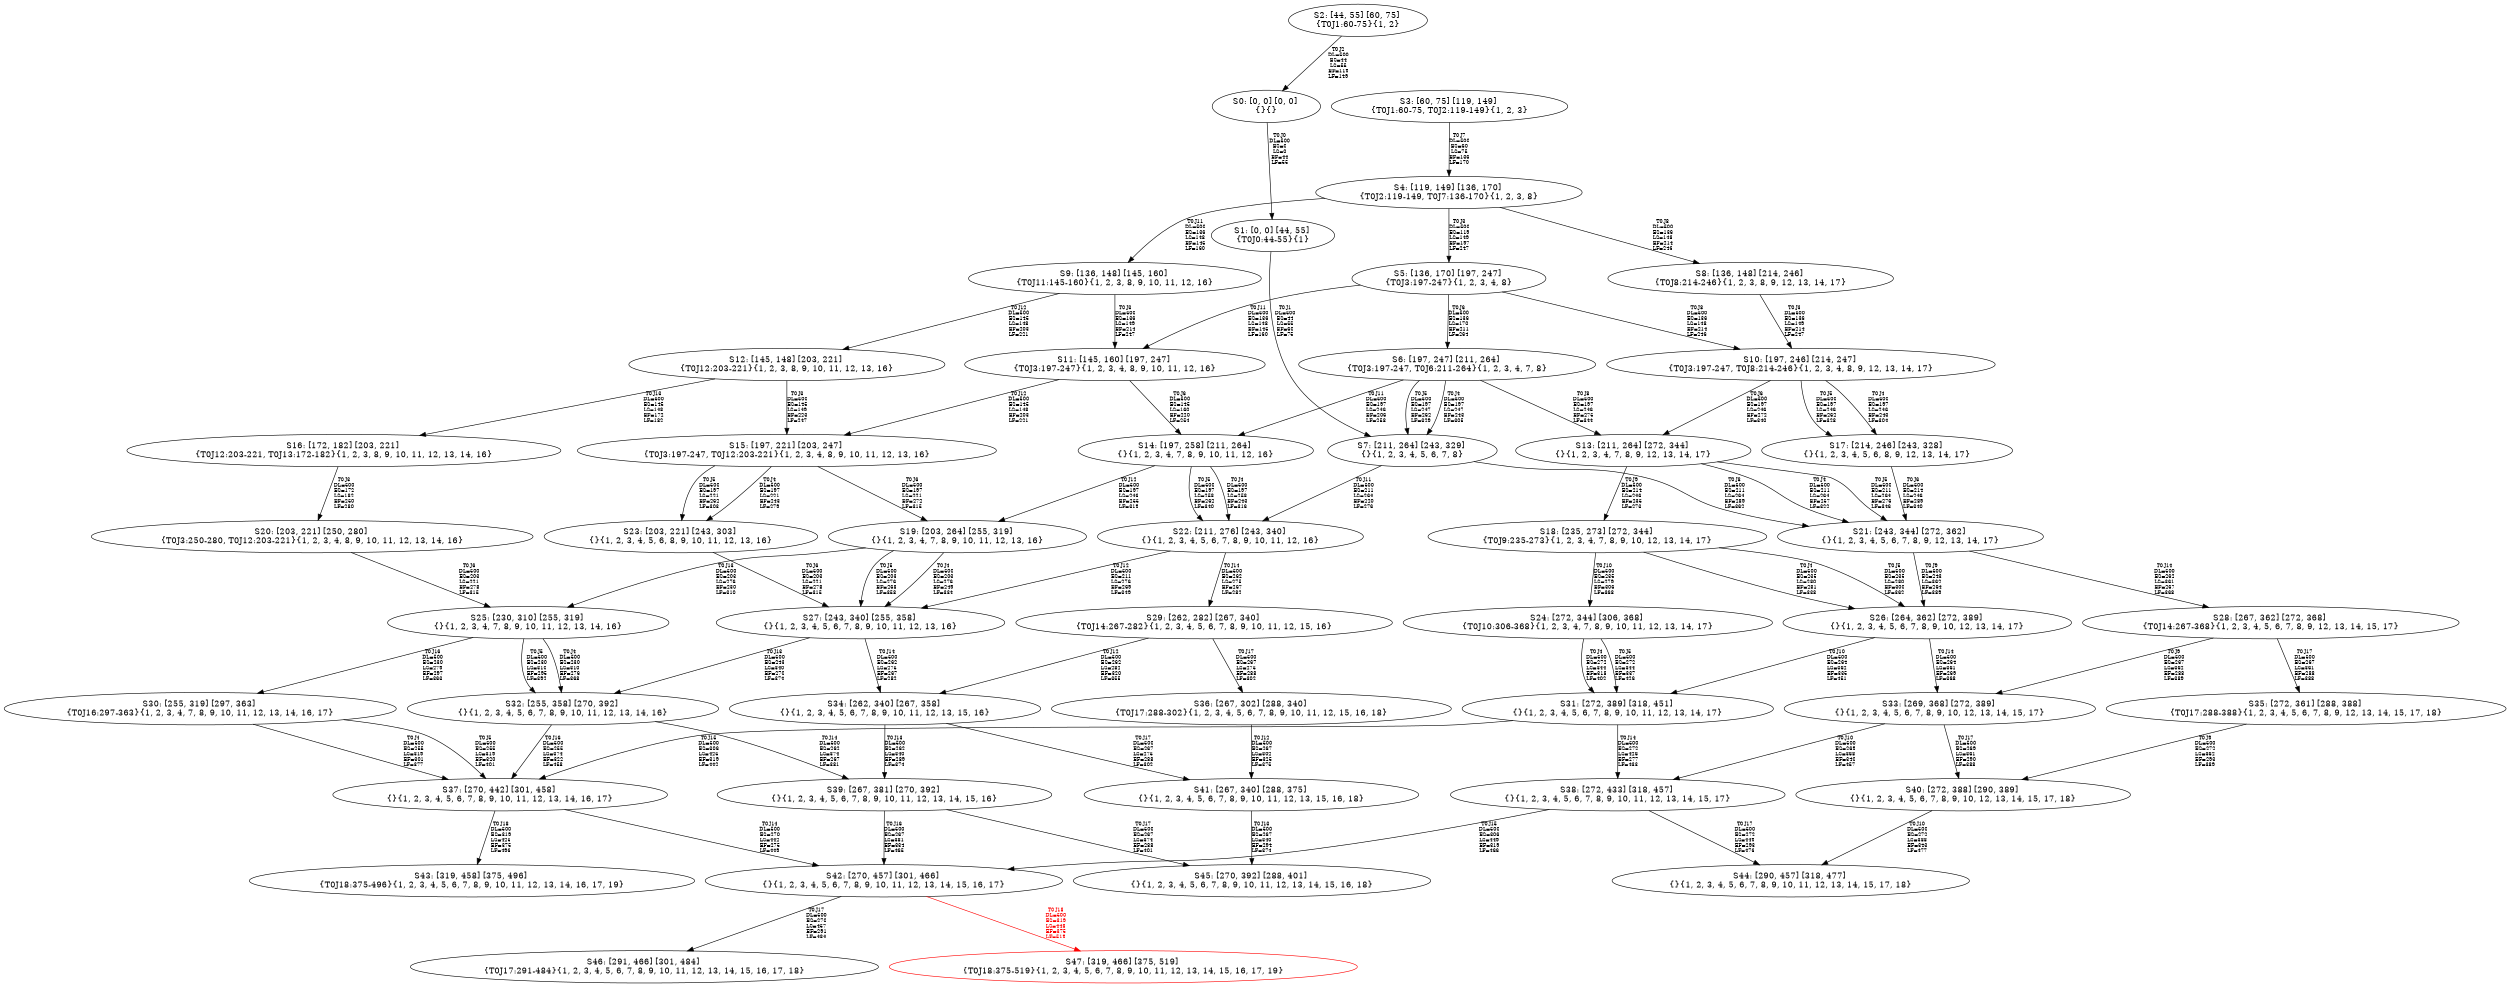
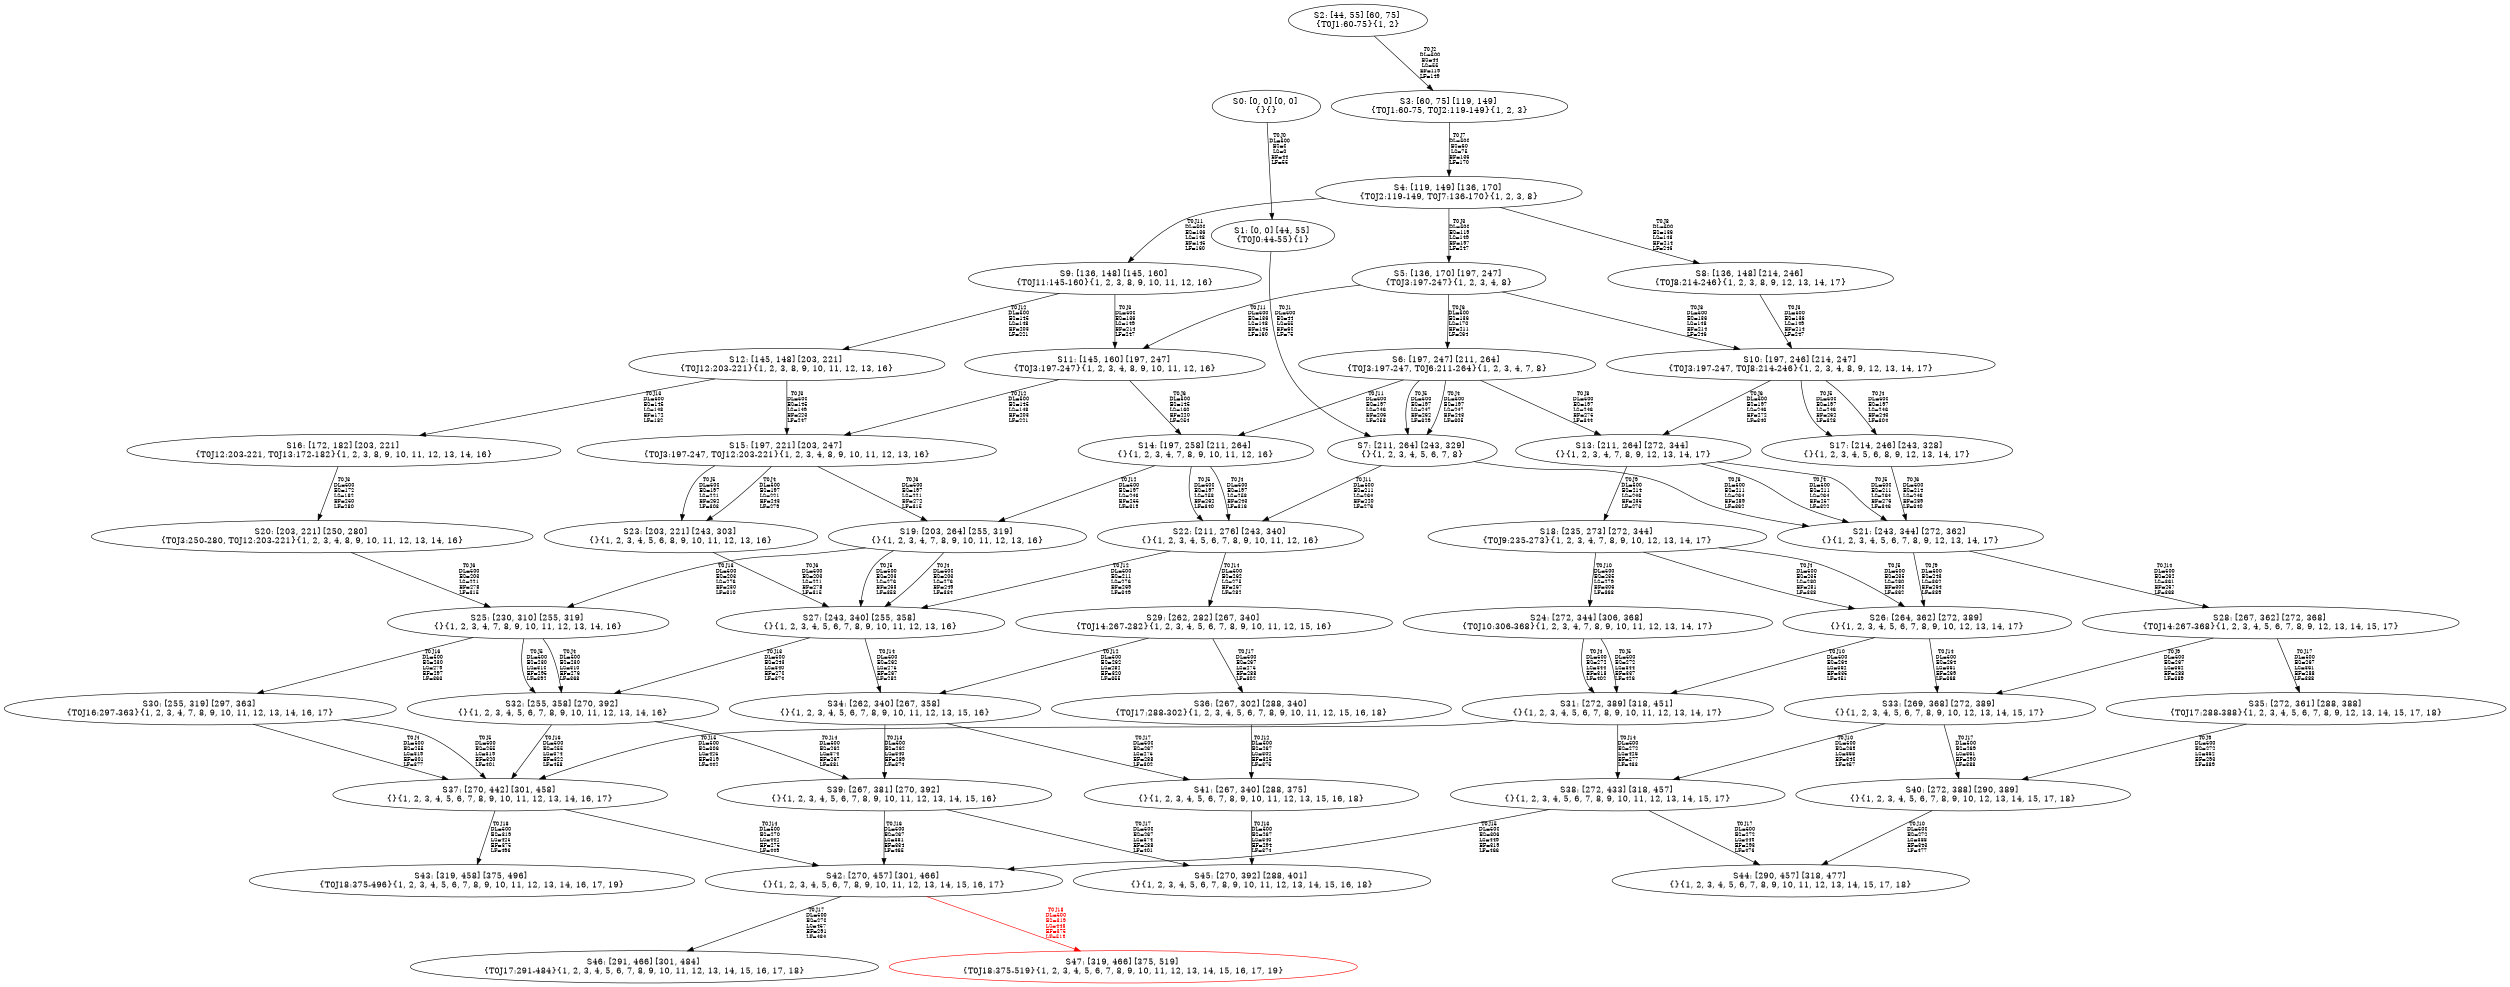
(1314, 61) -> (1401, 61)
